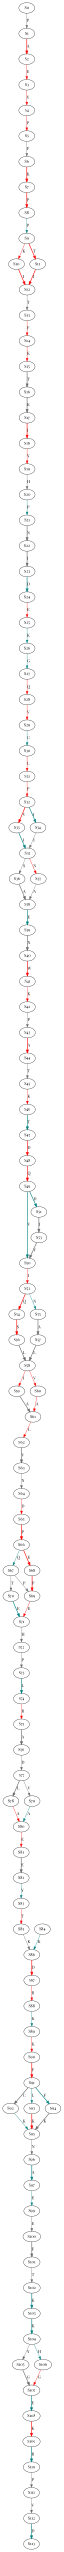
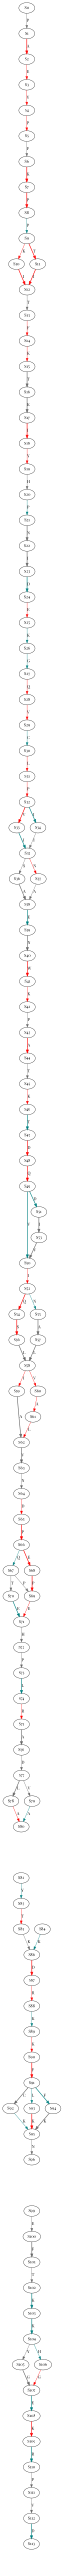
(24, 1403) -> (19, 1415)
(21, 1852) -> none
(32, 2185) -> none
